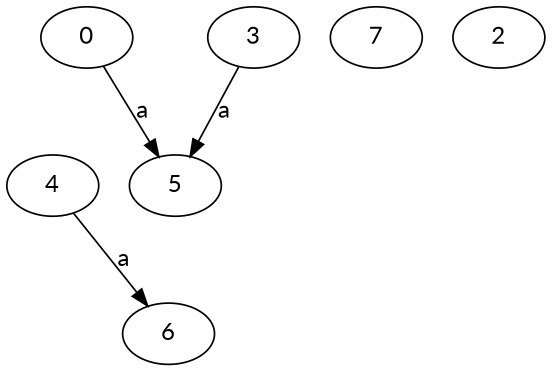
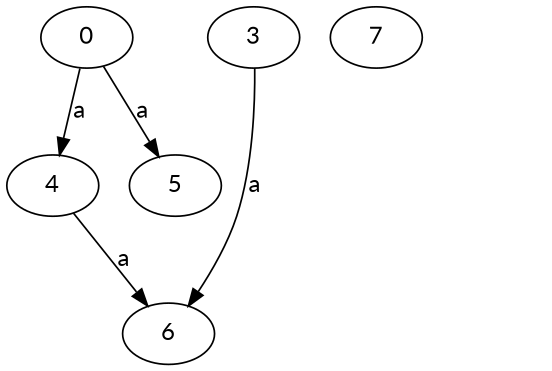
(499, 37) -> none
none -> (72, 103)
(219, 104) -> (245, 185)
